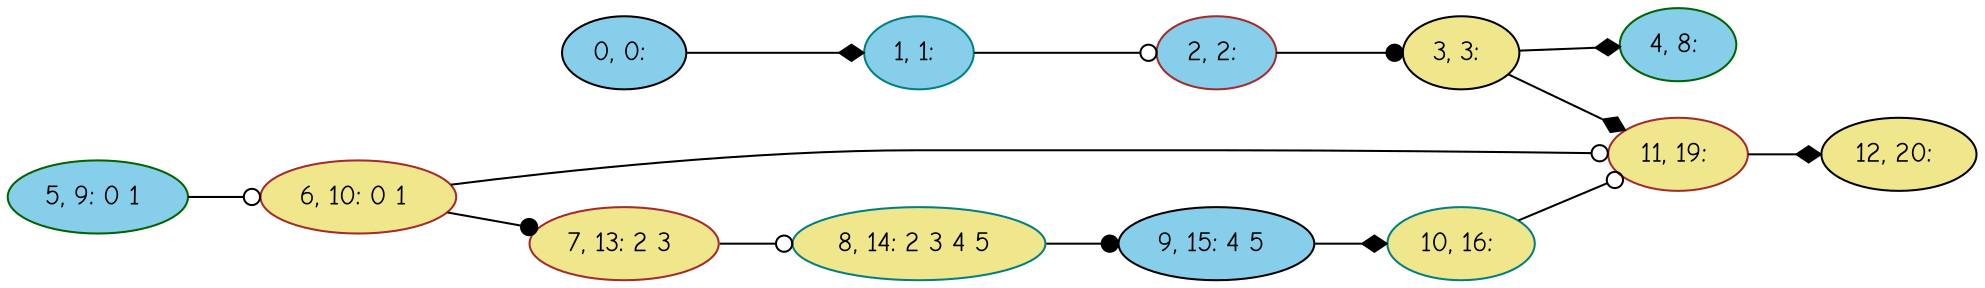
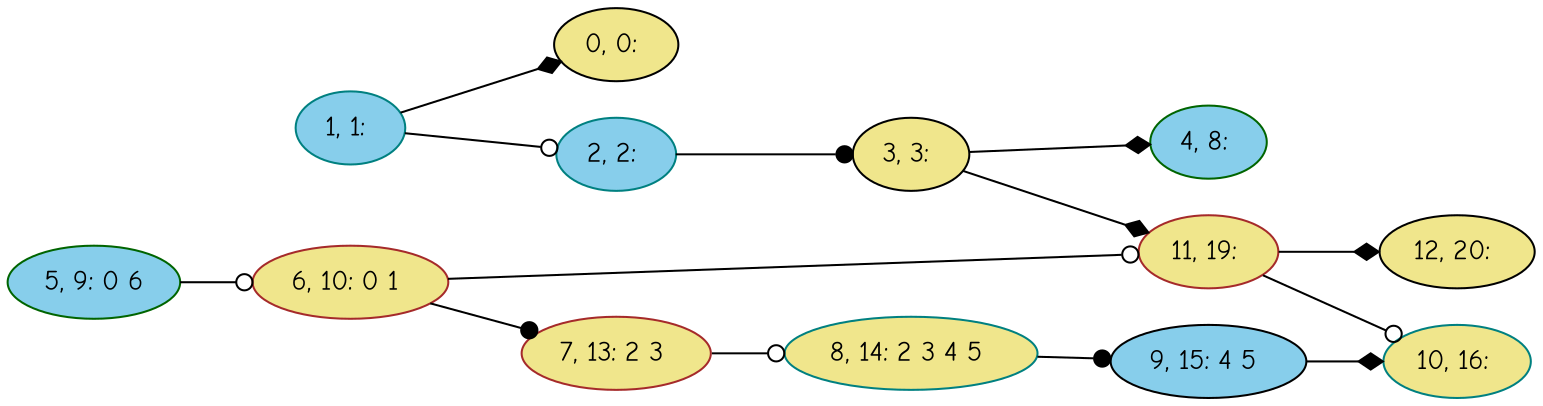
(624, 53) -> (616, 45)
(763, 53) -> (469, 91)
(1216, 53) -> (616, 154)
(98, 197) -> (94, 282)
(1563, 202) -> (1325, 303)
